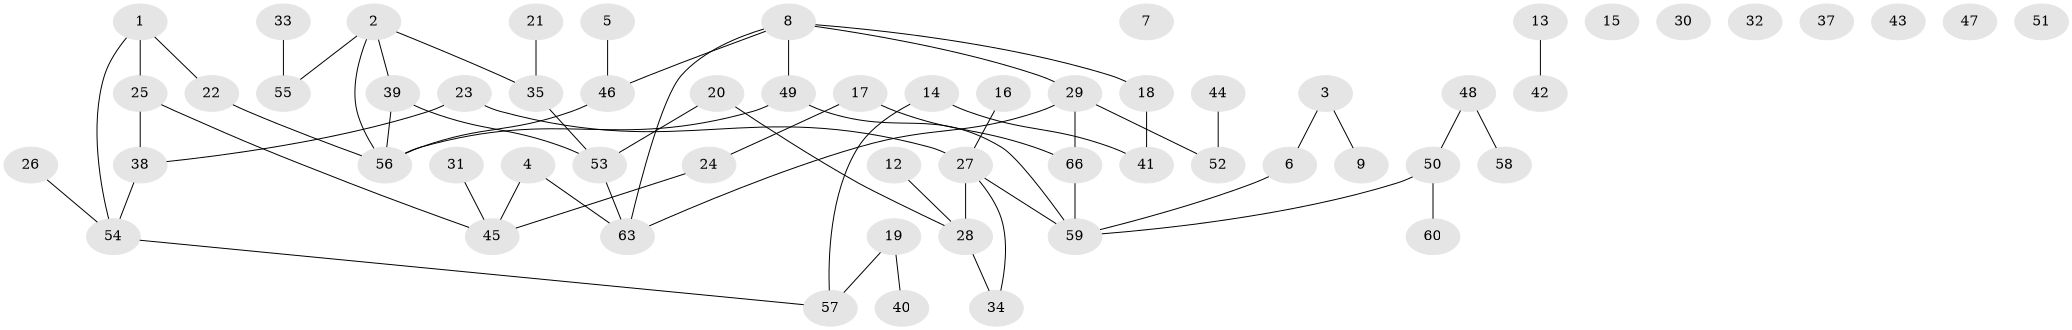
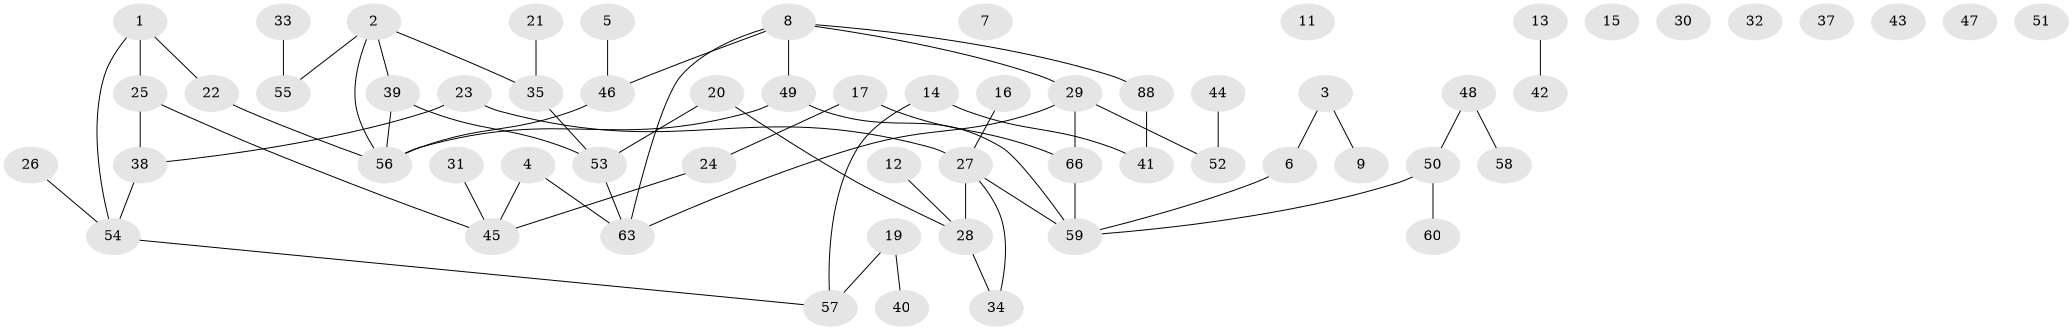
none -> (1308, 22)
(1147, 93) -> (1147, 93)
